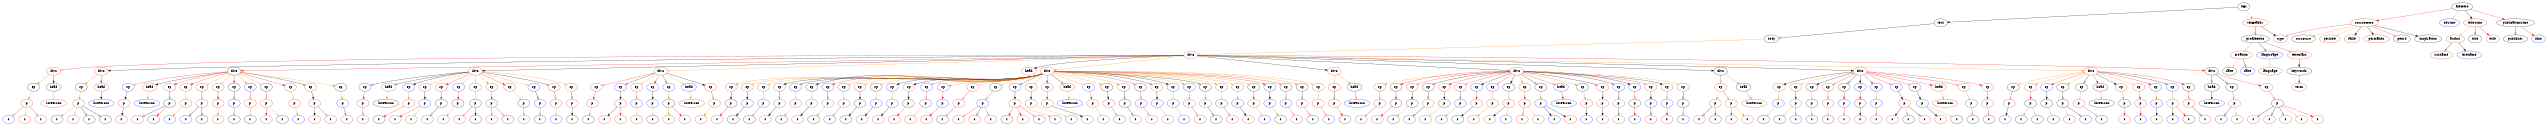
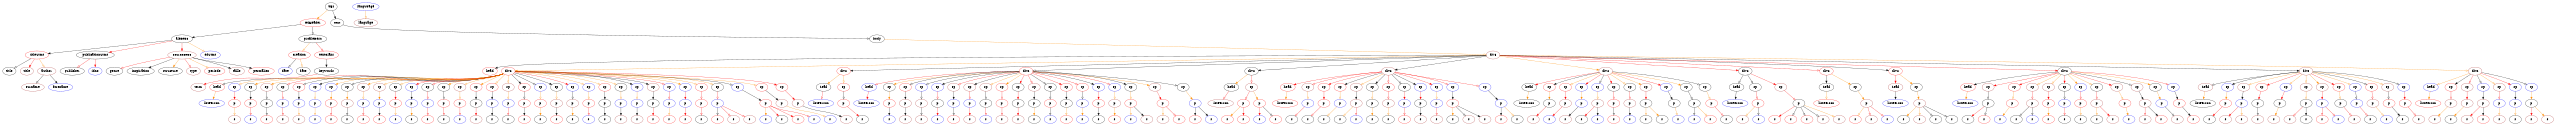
(2515, 30) -> (85, 62)
(2267, 31) -> (248, 31)
(2262, 46) -> none
